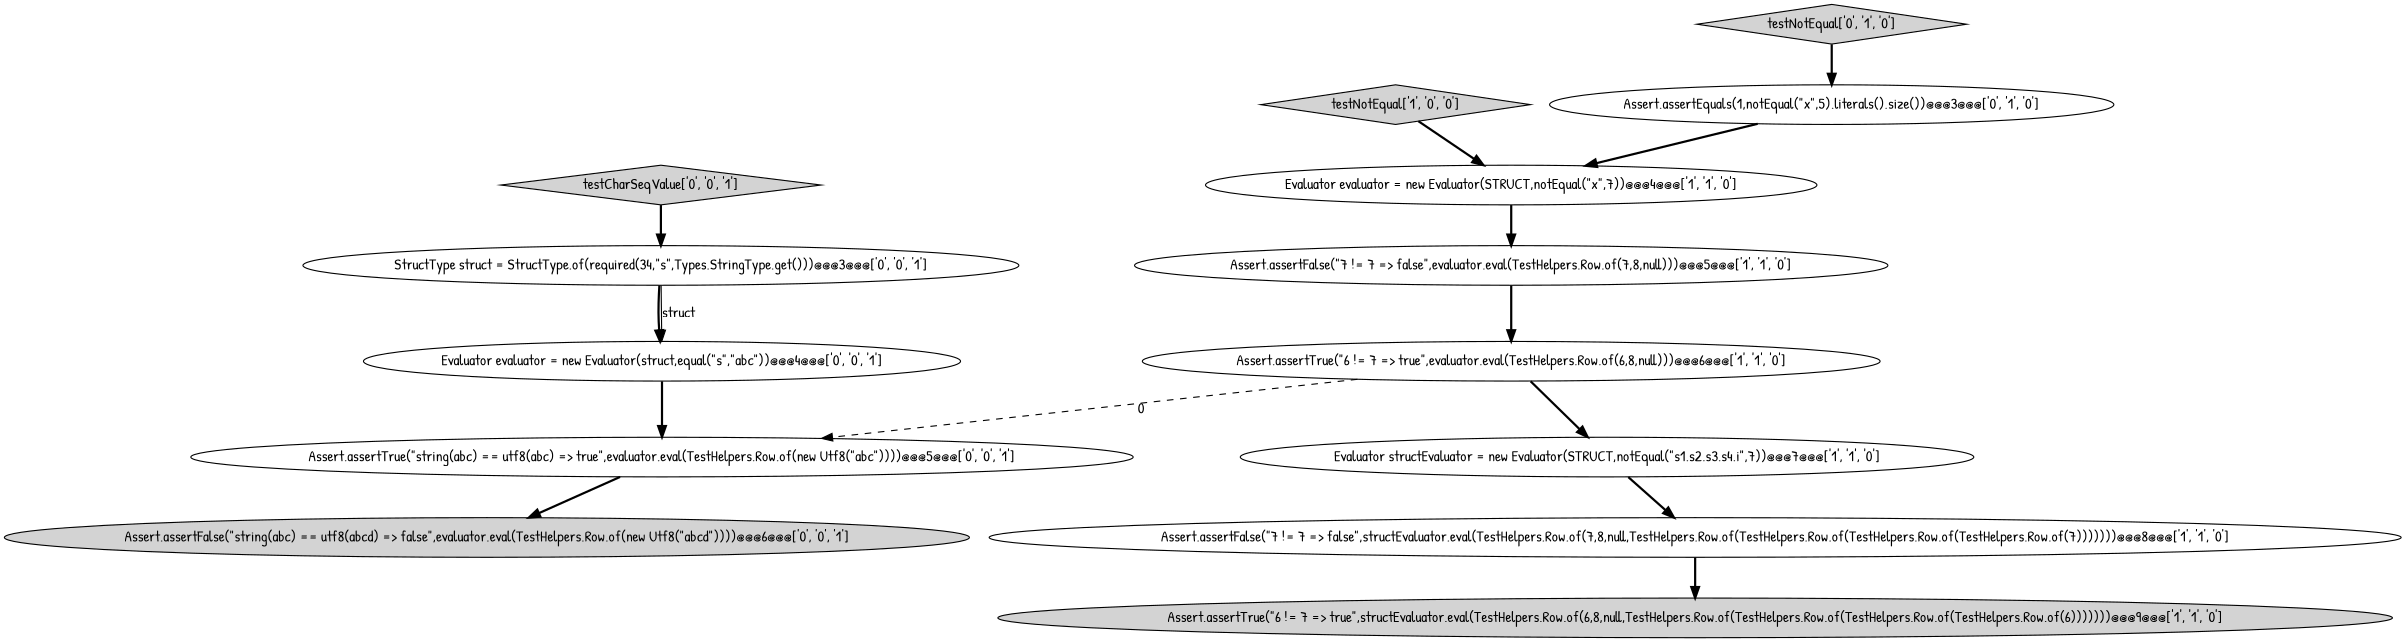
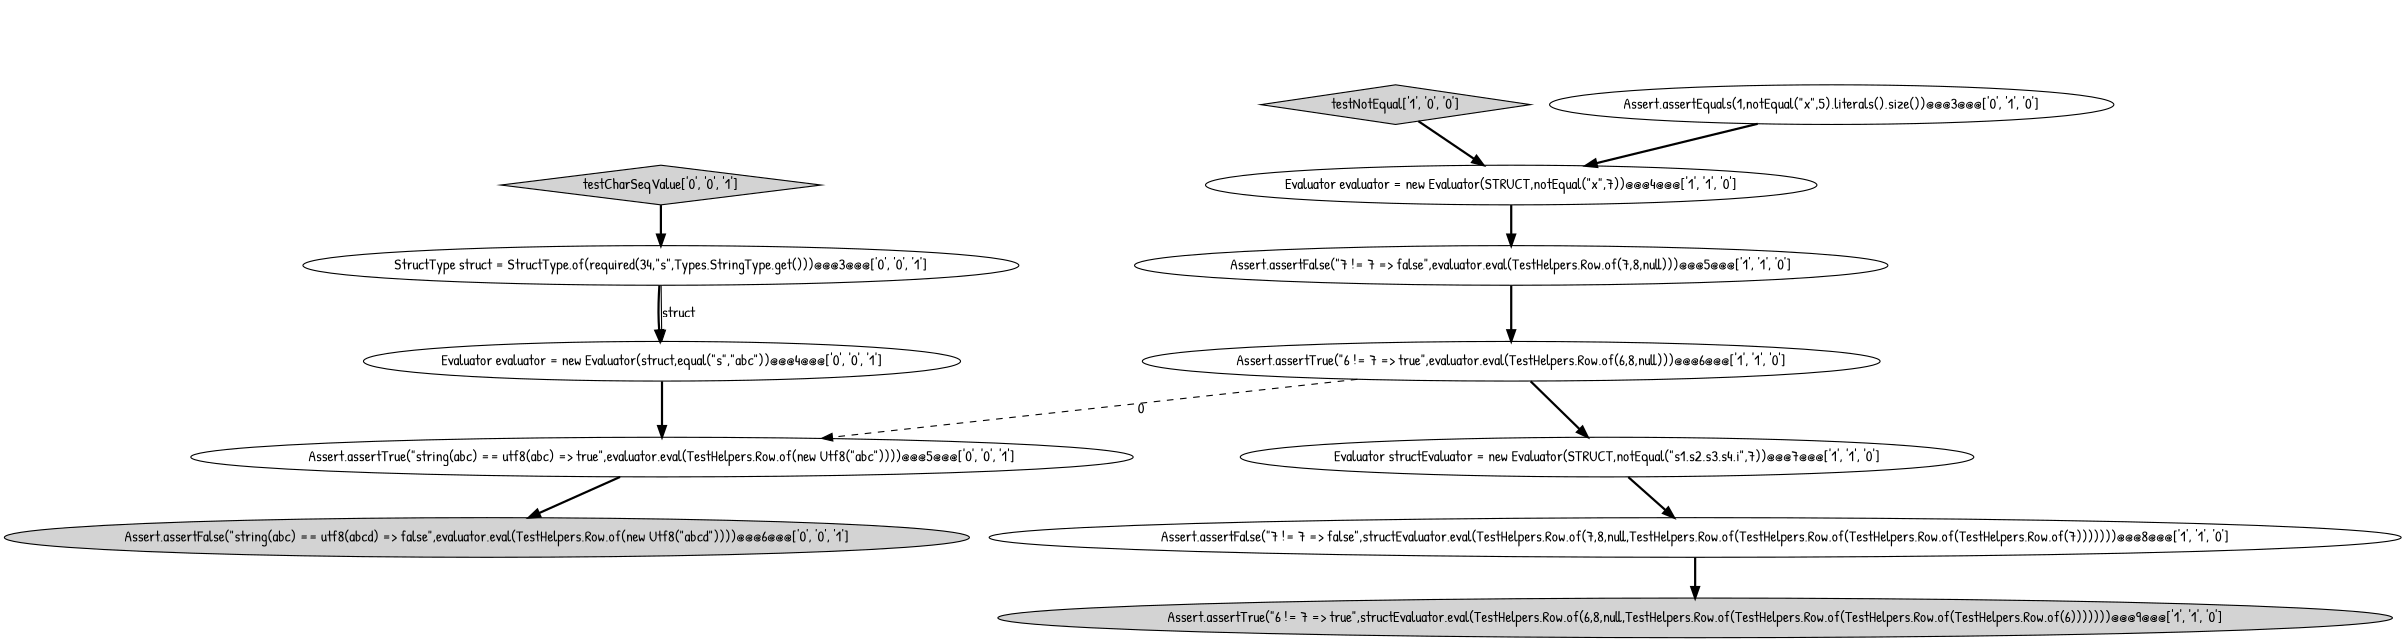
(1832, 24) -> none
